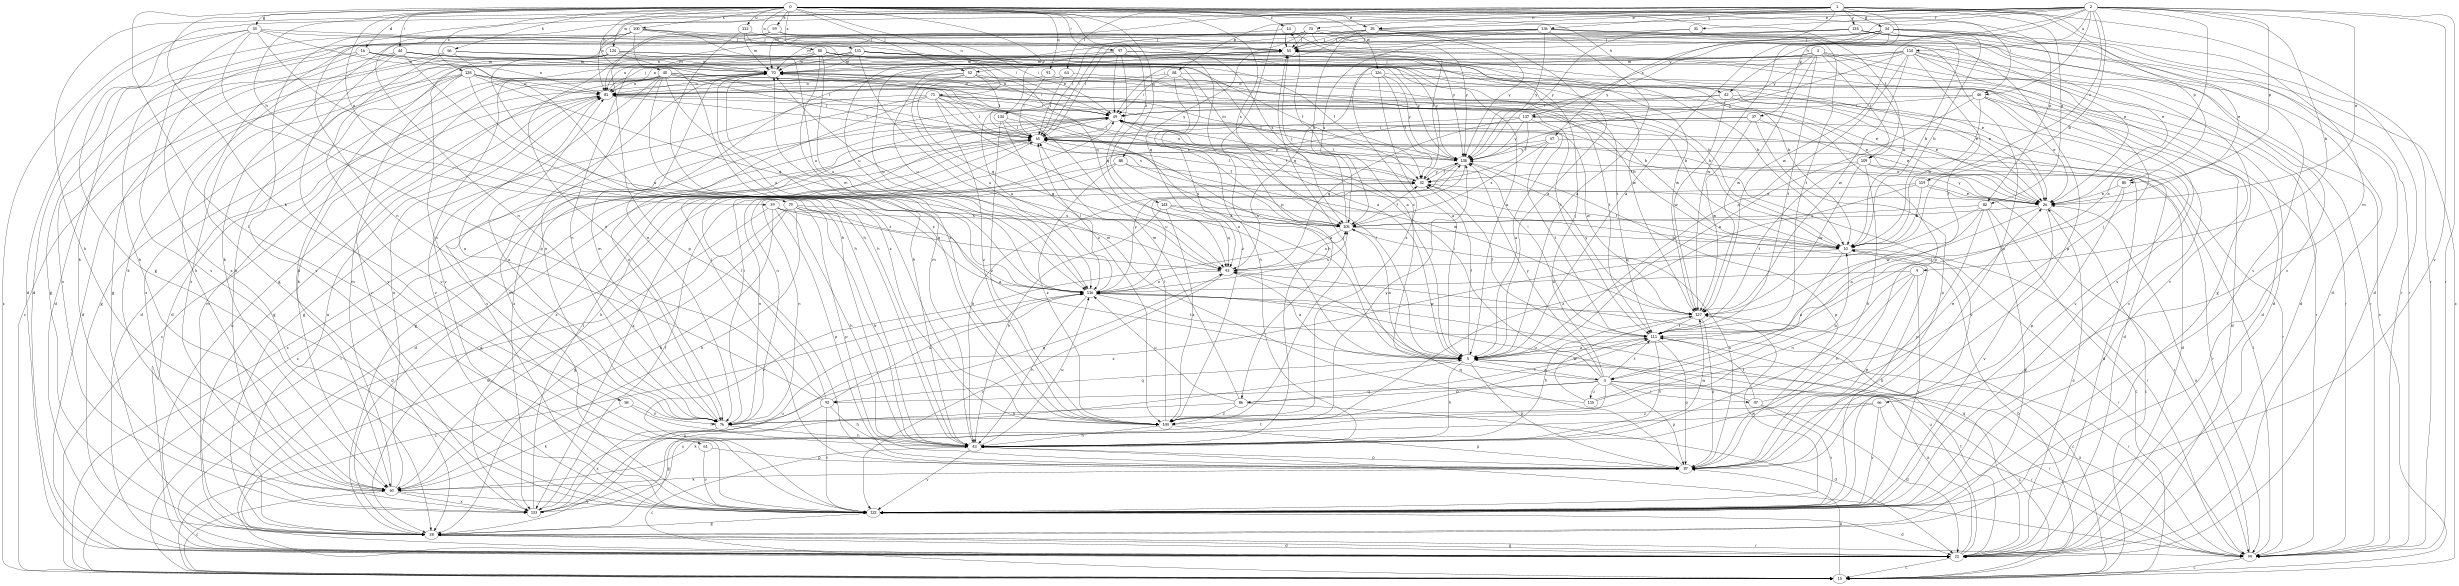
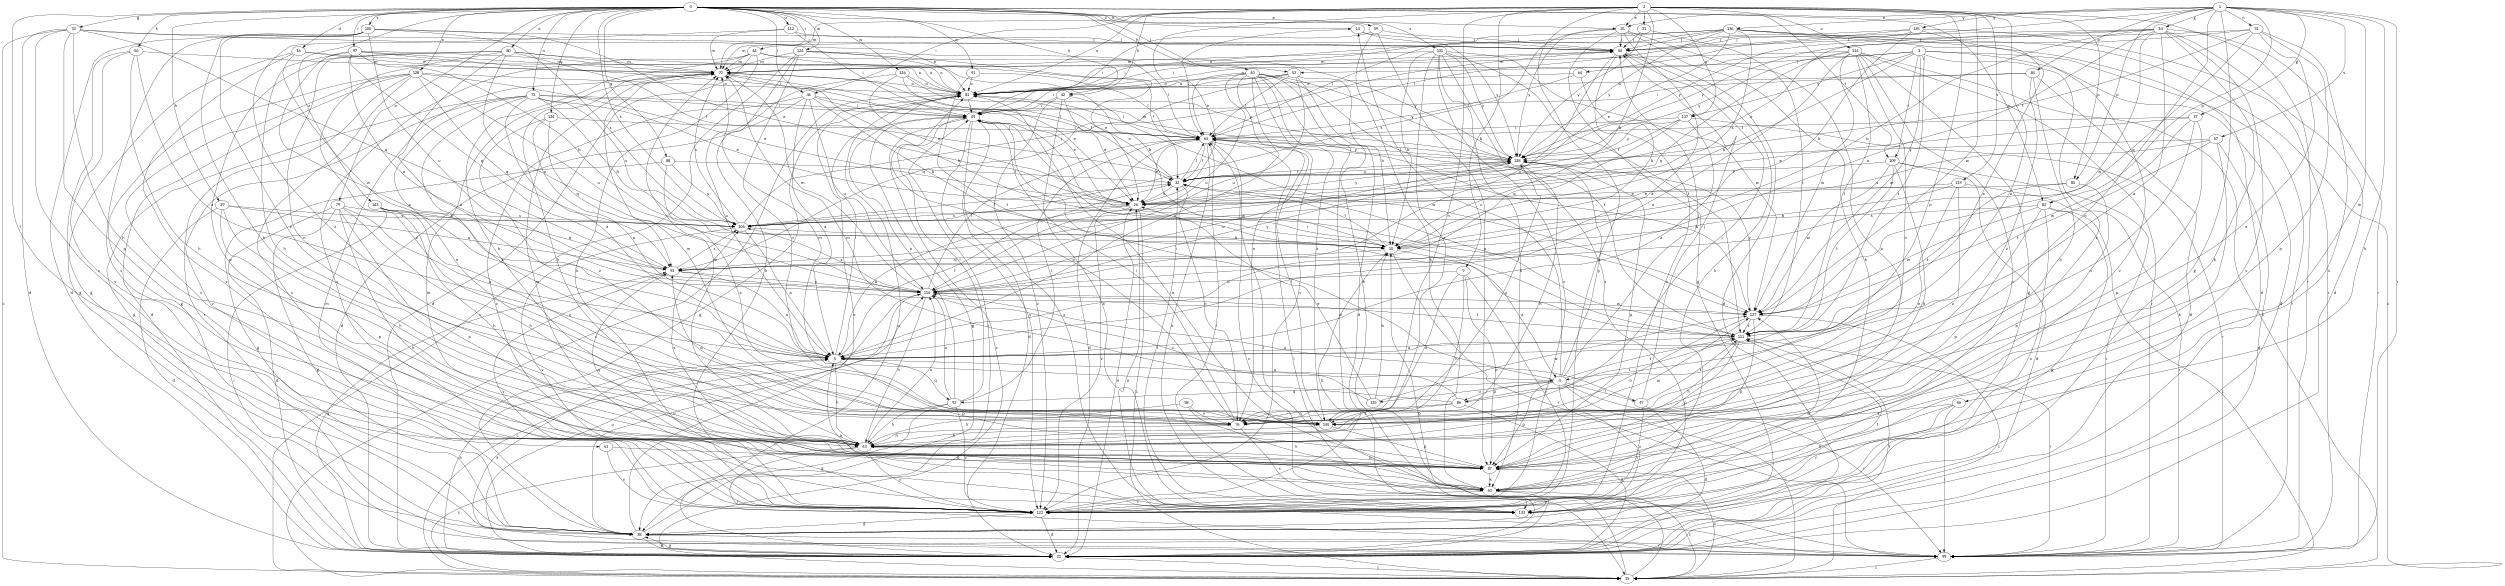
(181, 34) -> none
none -> (573, 61)
(612, 370) -> none
